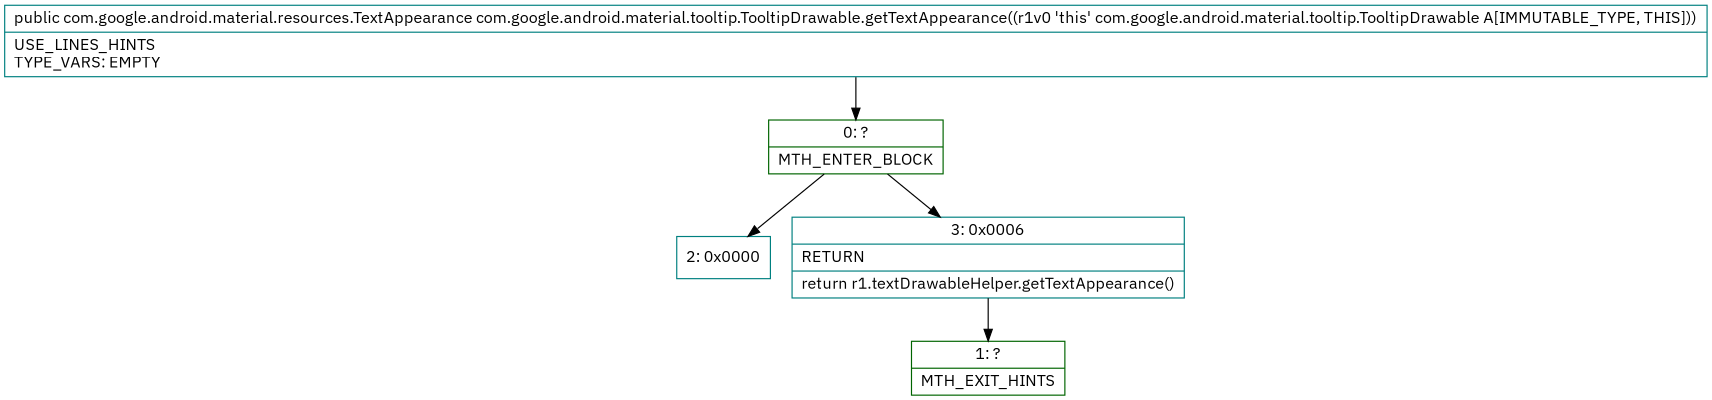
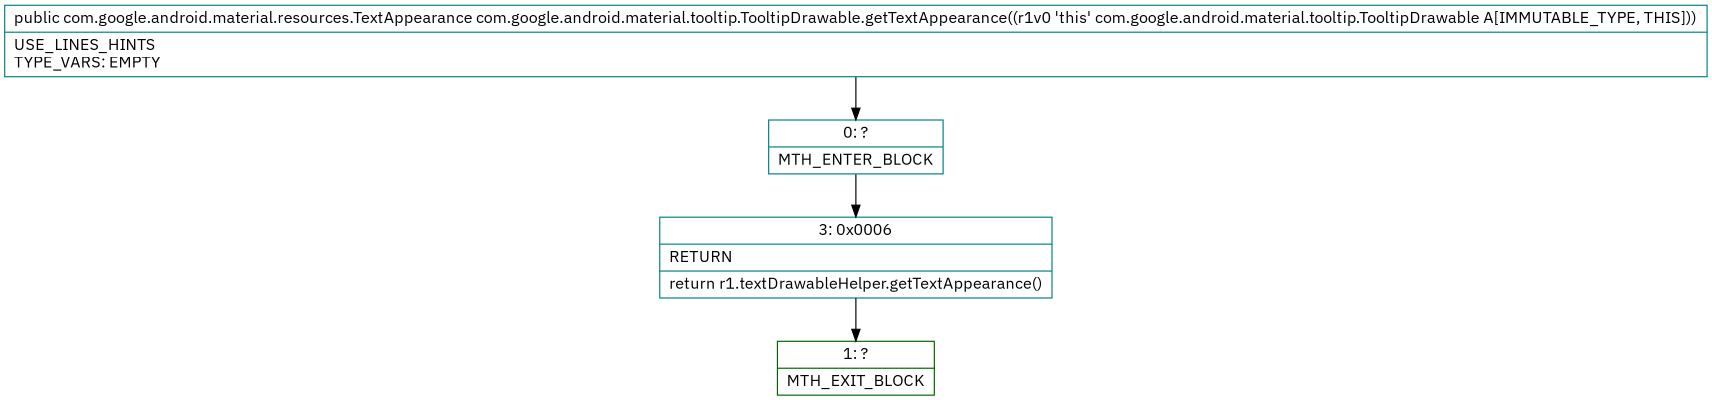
(856, 147) -> (856, 147)
(724, 258) -> none
(988, 381) -> (856, 381)
